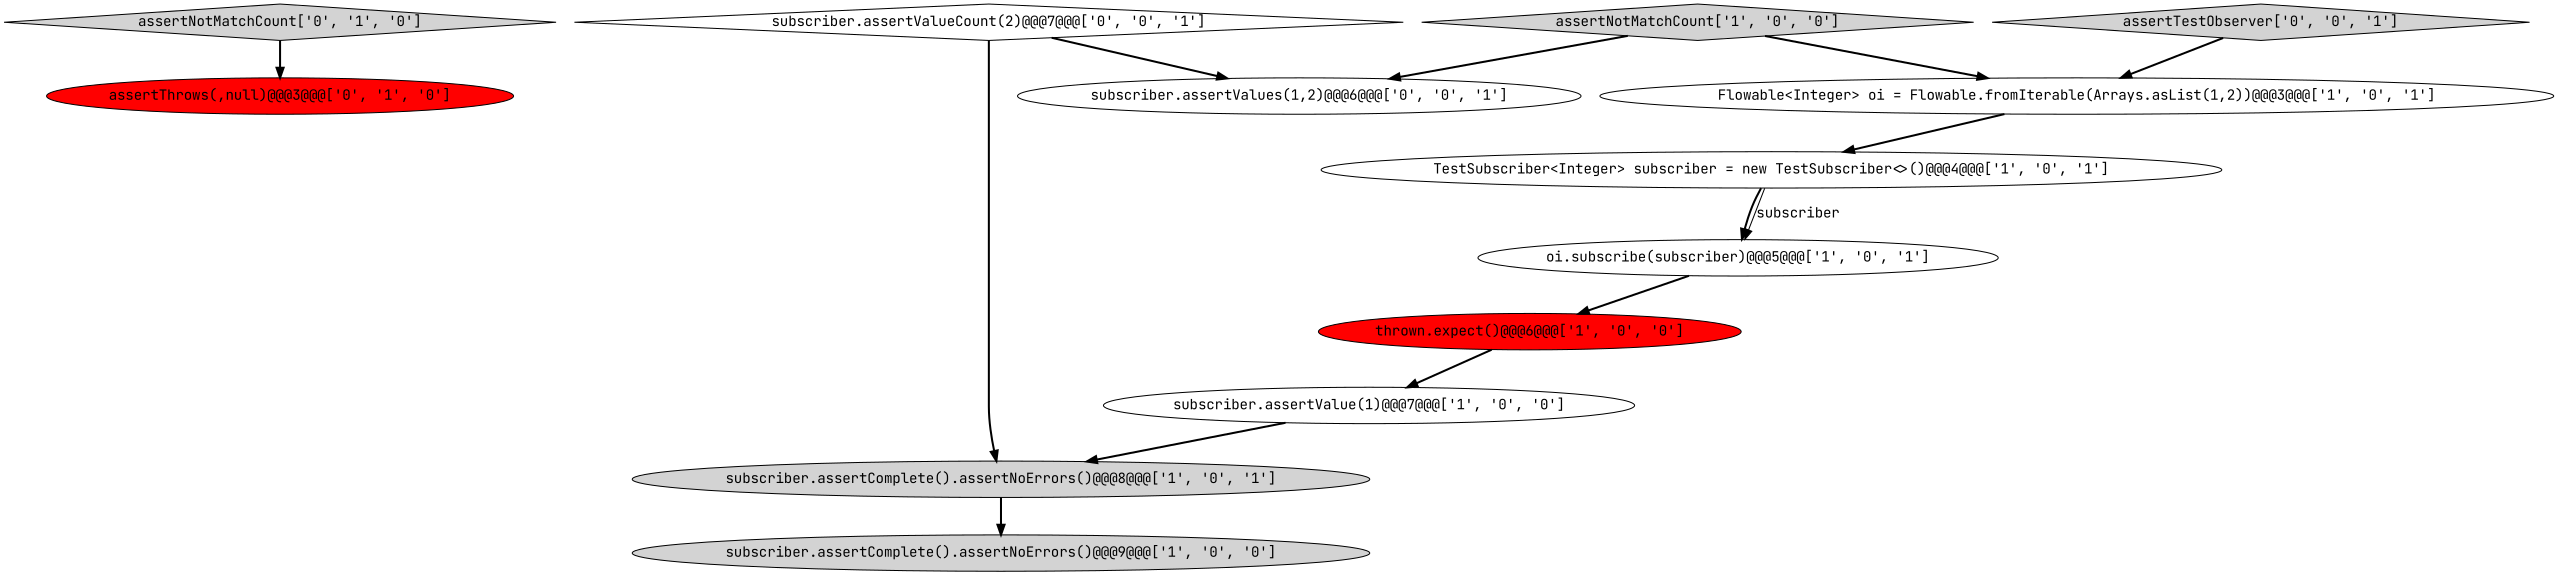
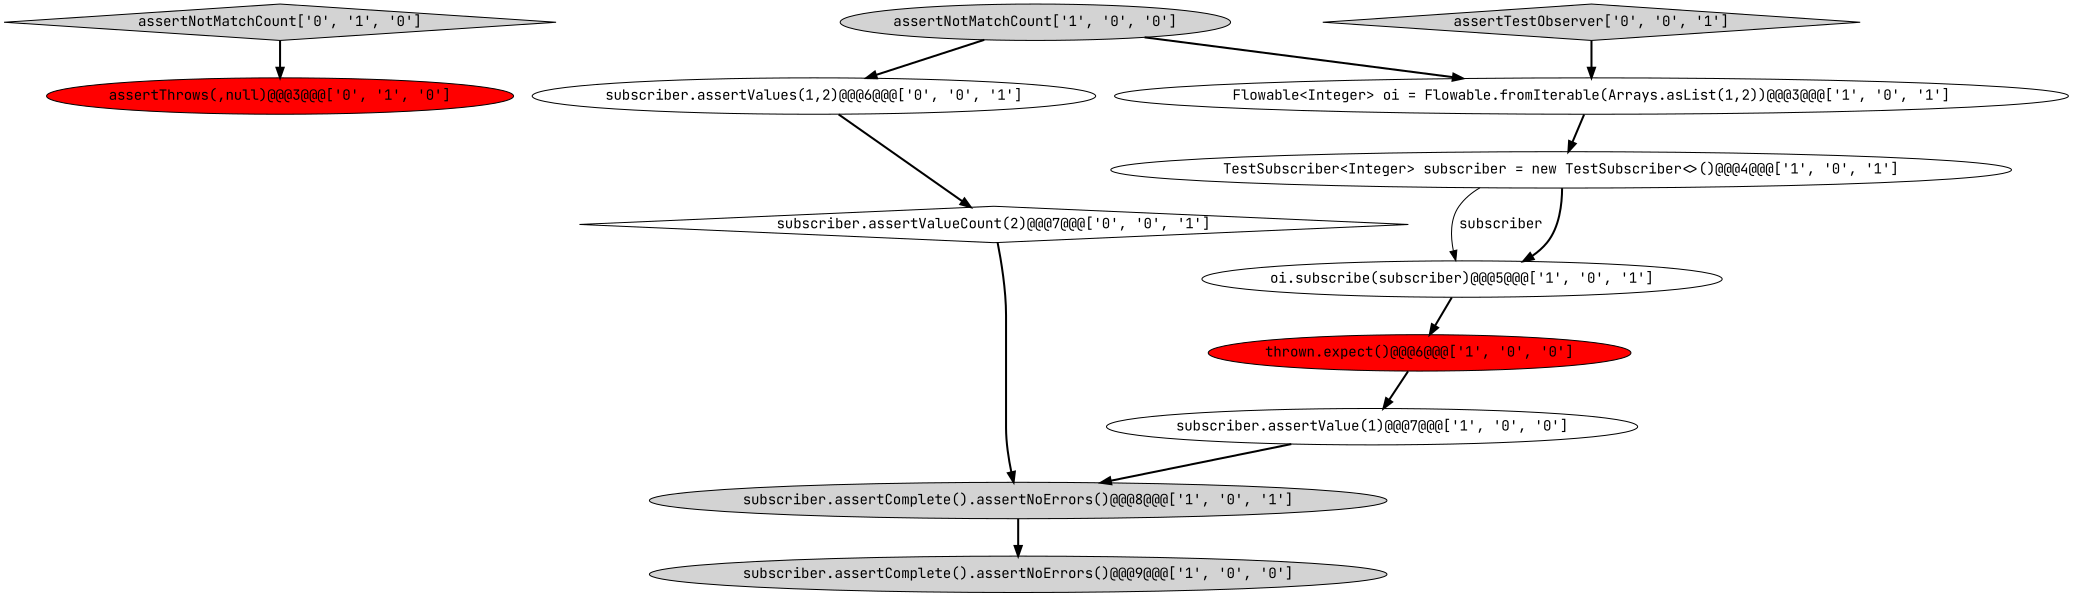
(1698, 22) -> (1035, 22)
(1134, 57) -> (900, 158)
